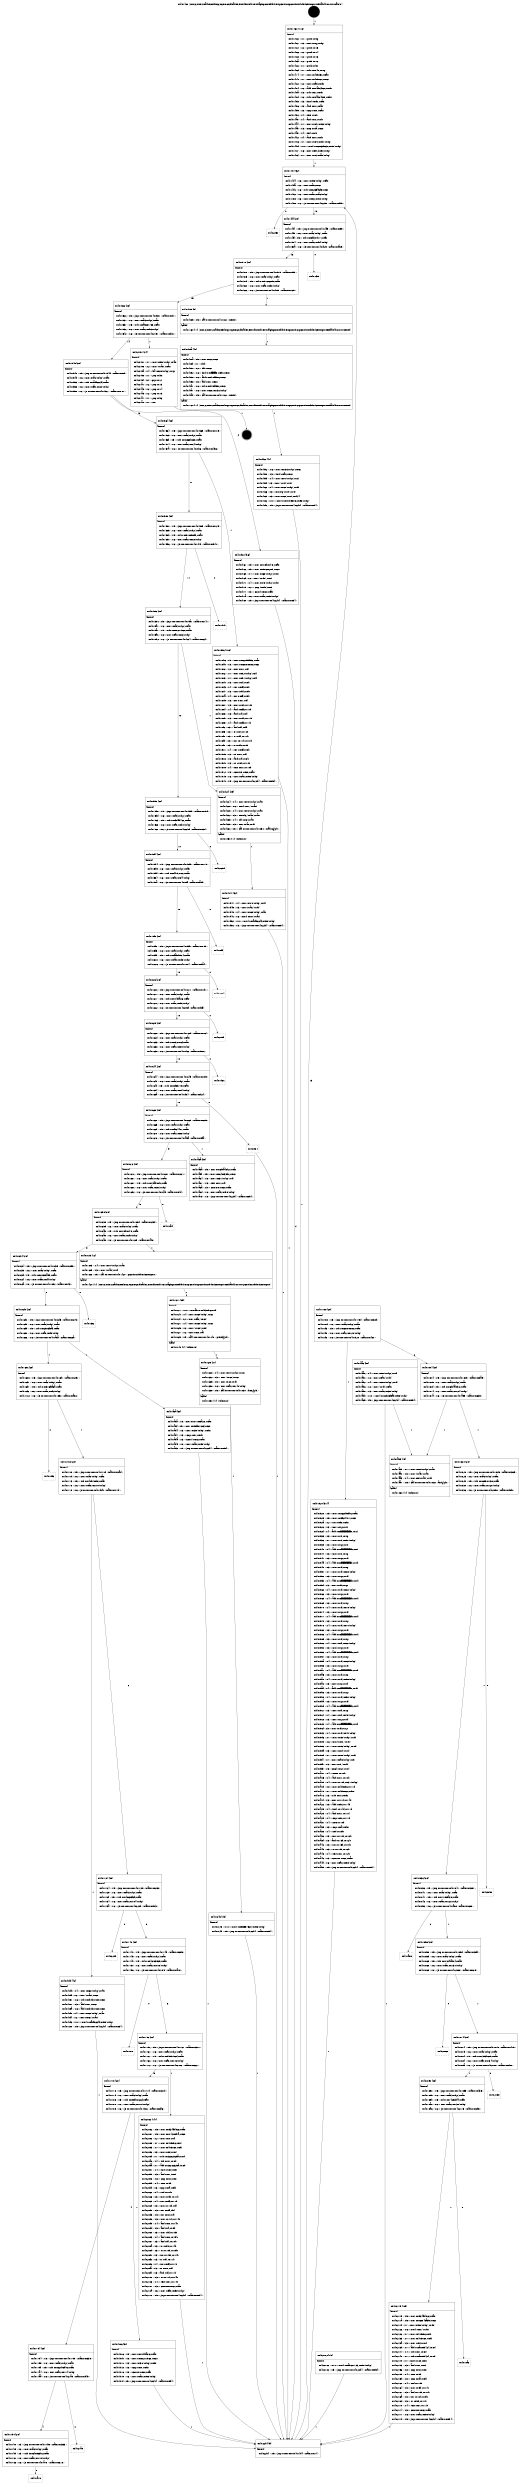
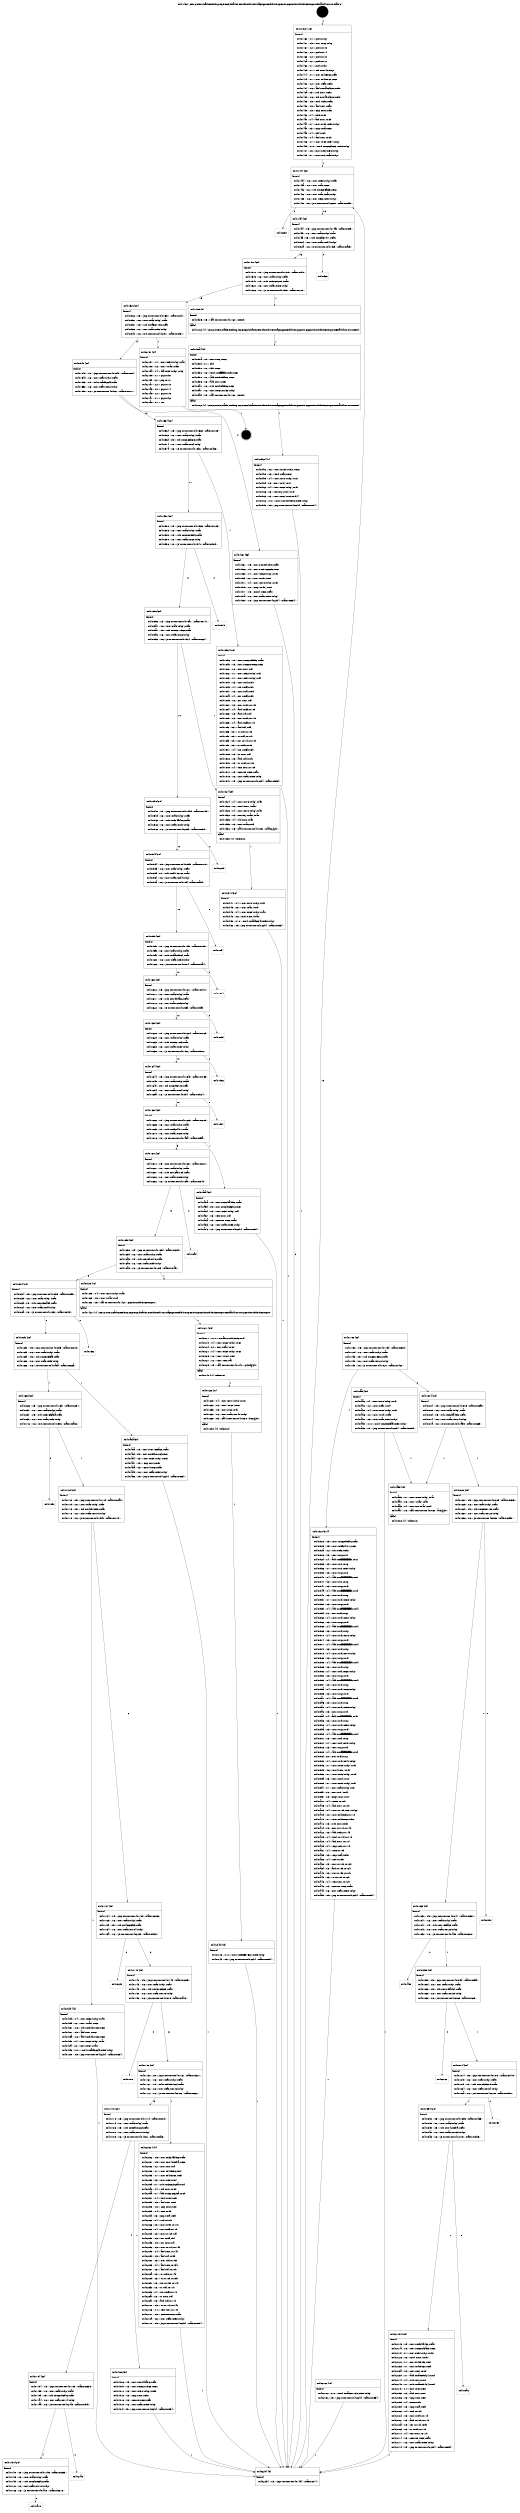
(276, 1794) -> (276, 1847)
